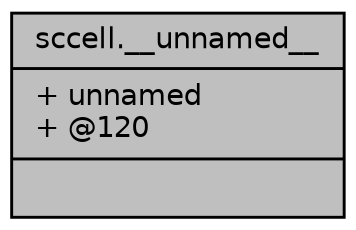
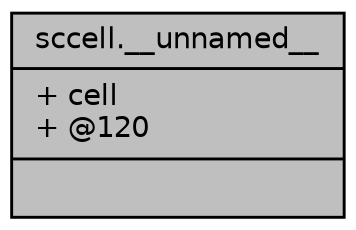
(120, 96) -> (77, 96)
